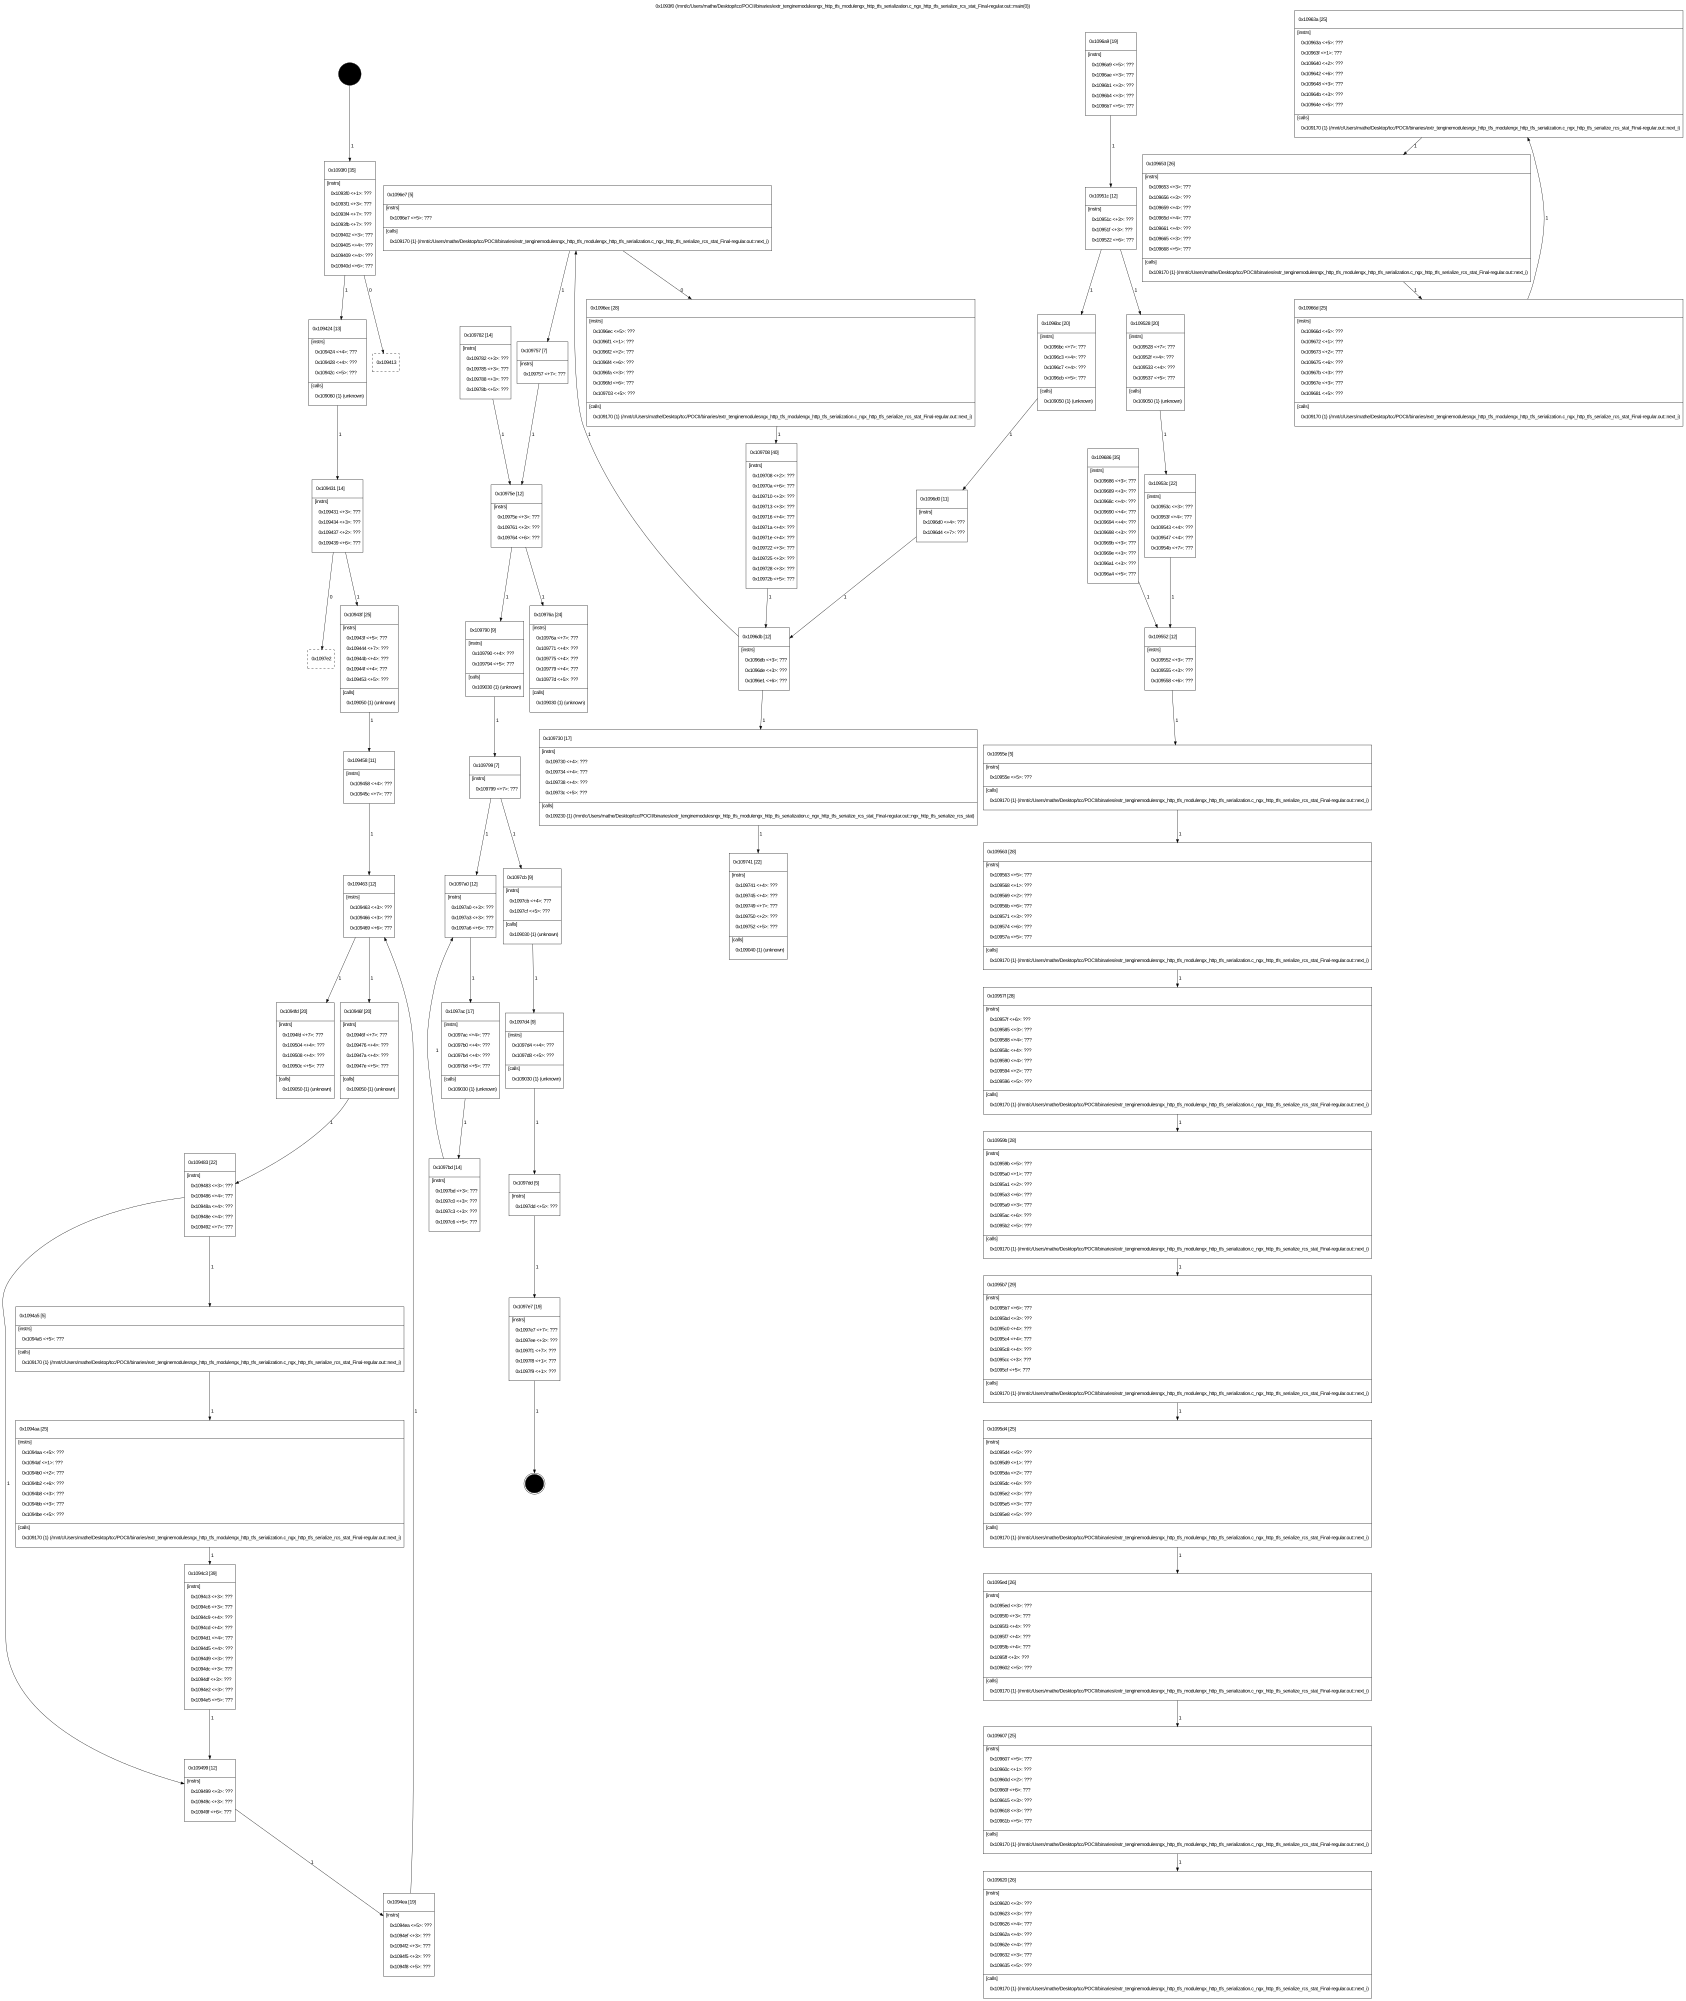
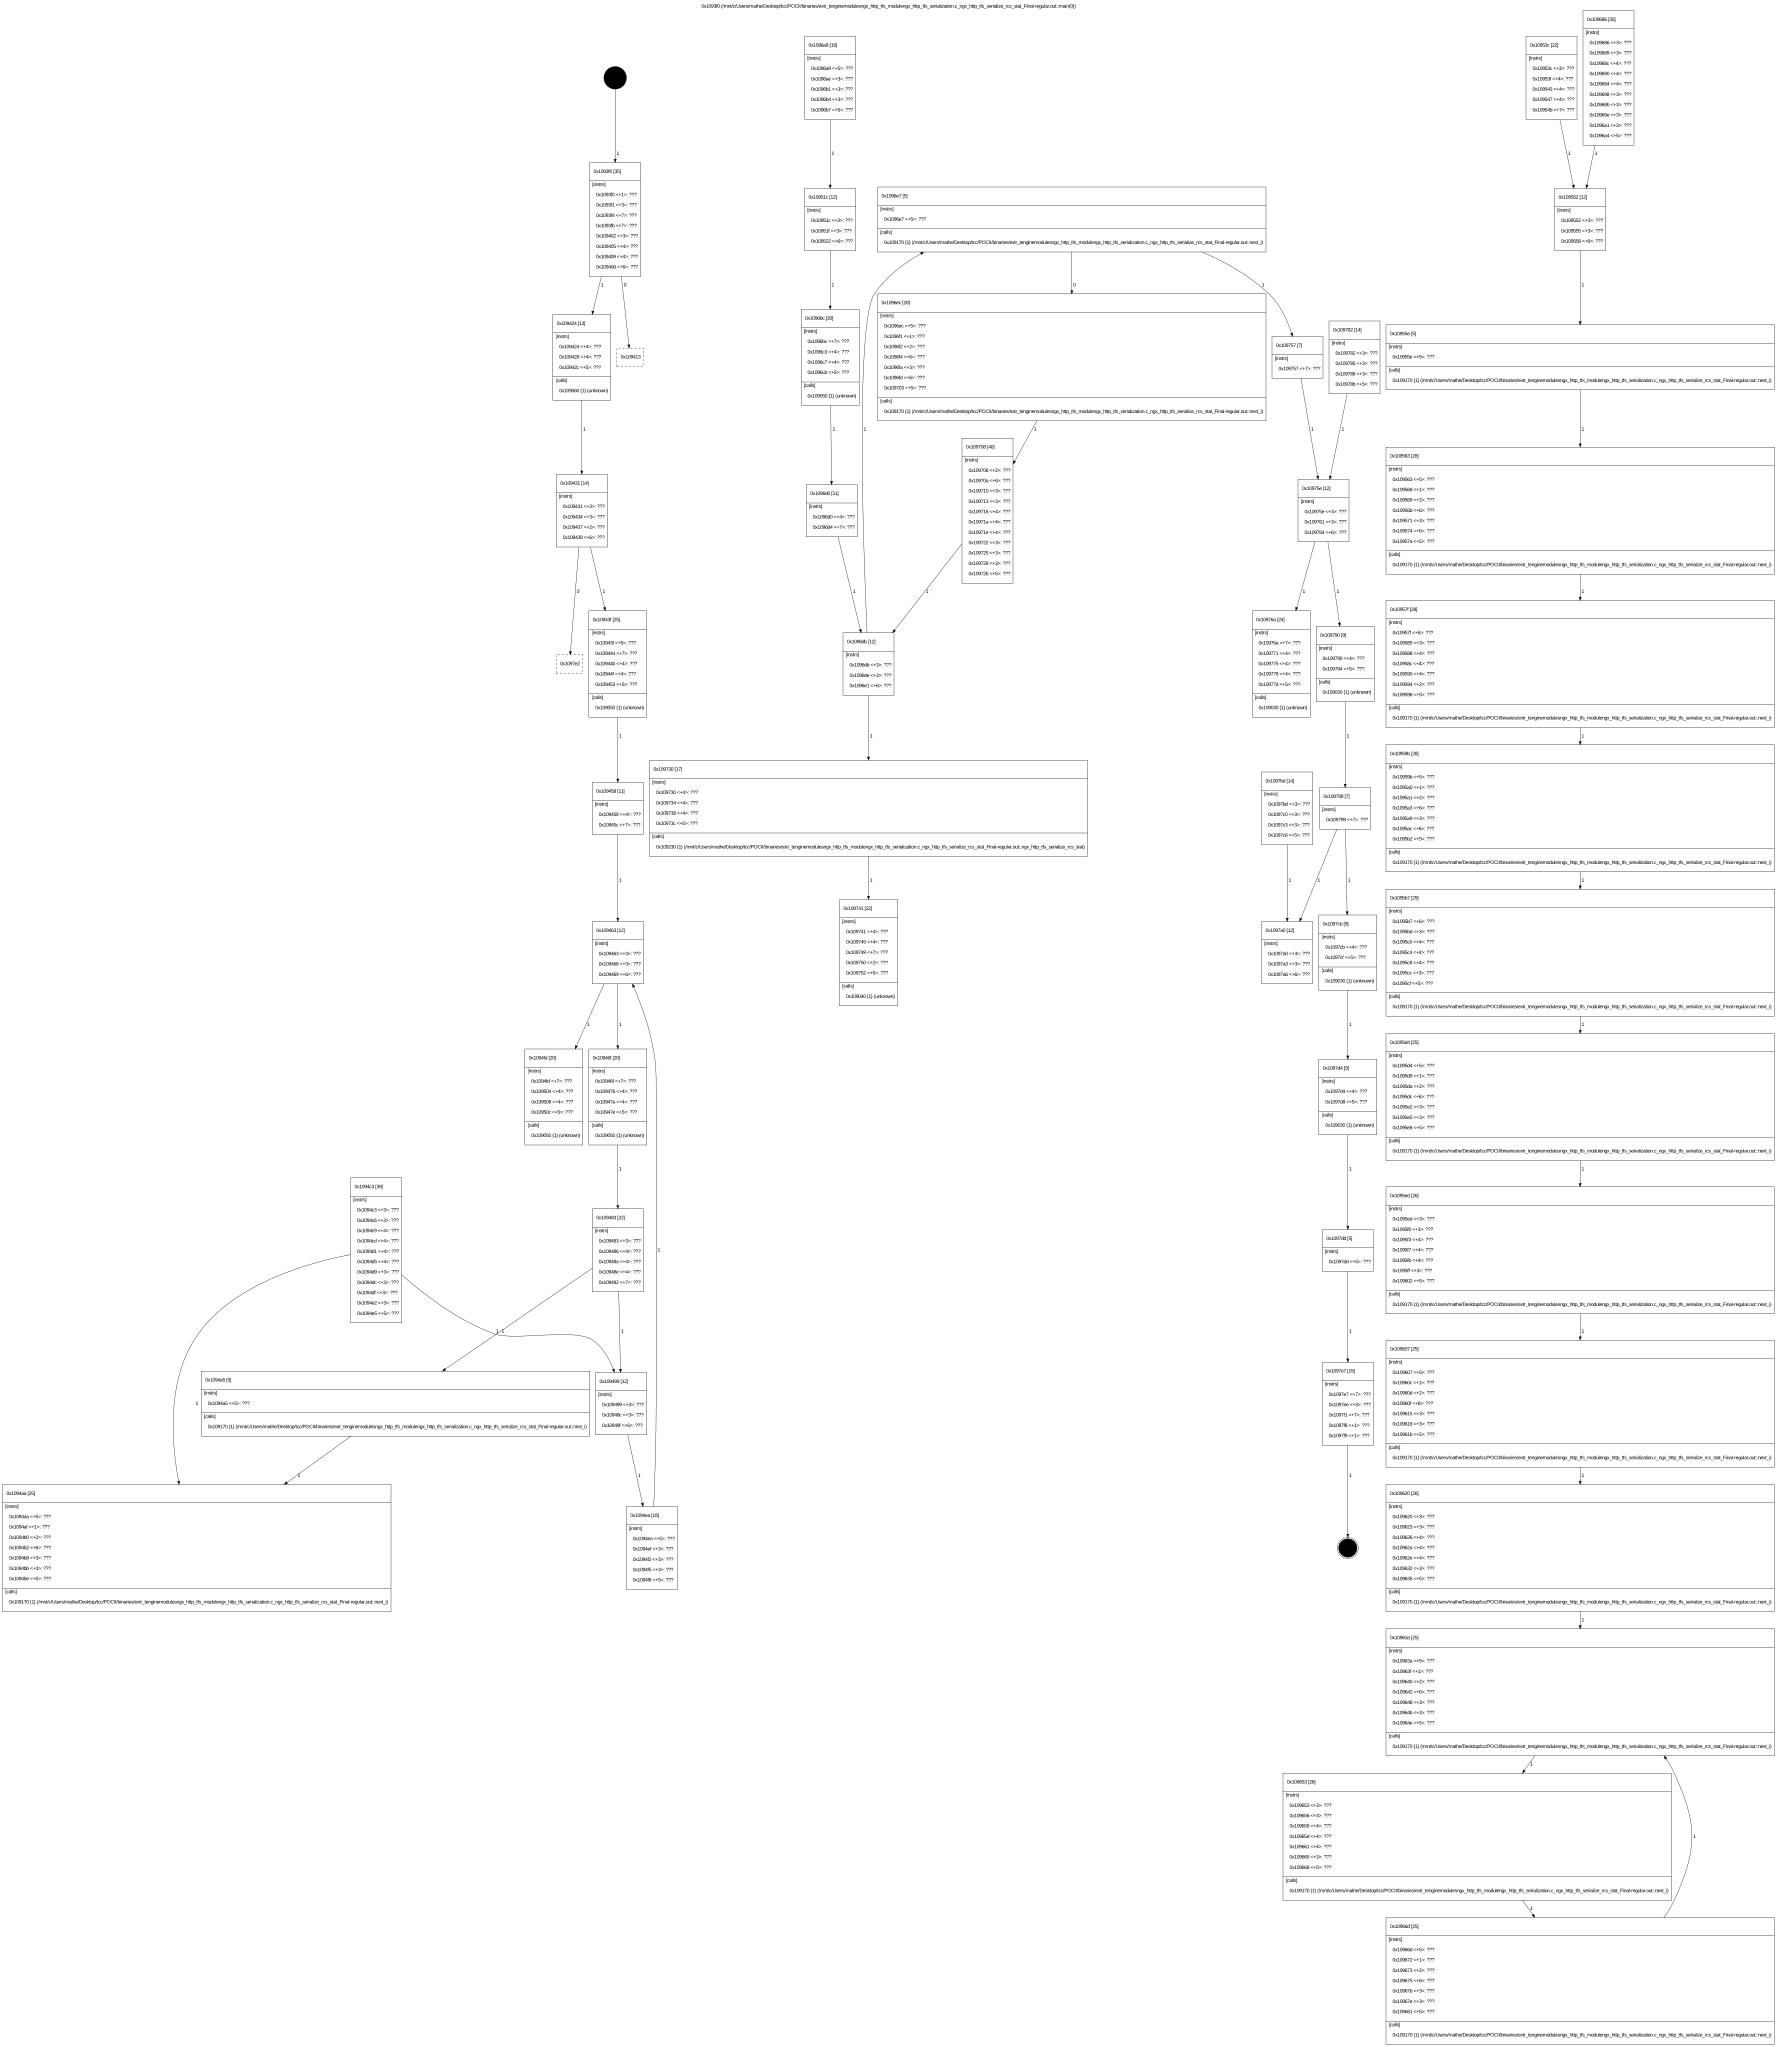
(1156, 363) -> none
(470, 1051) -> none
(210, 1554) -> (206, 1325)
none -> (1580, 1618)
